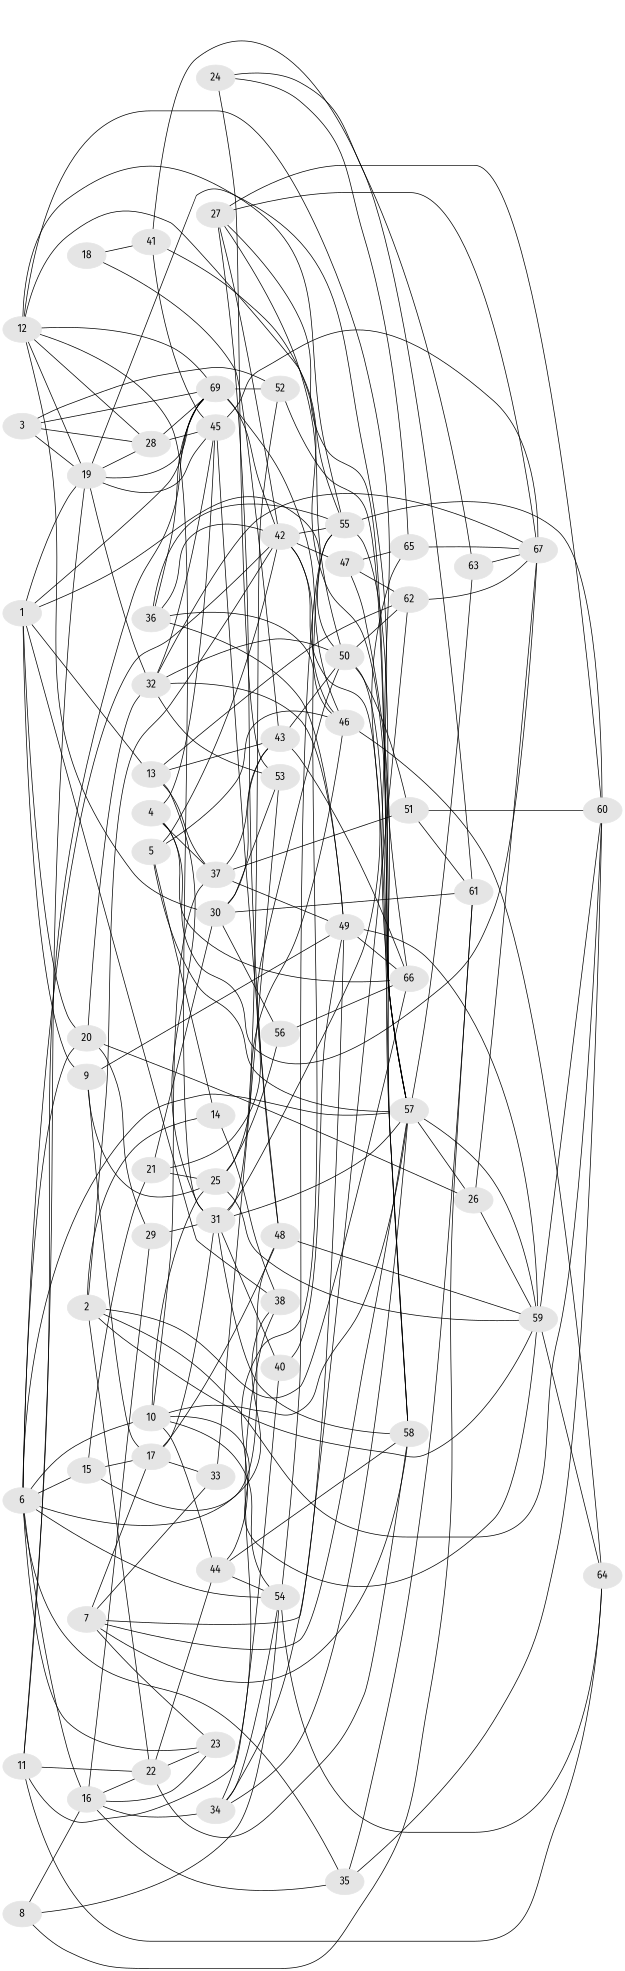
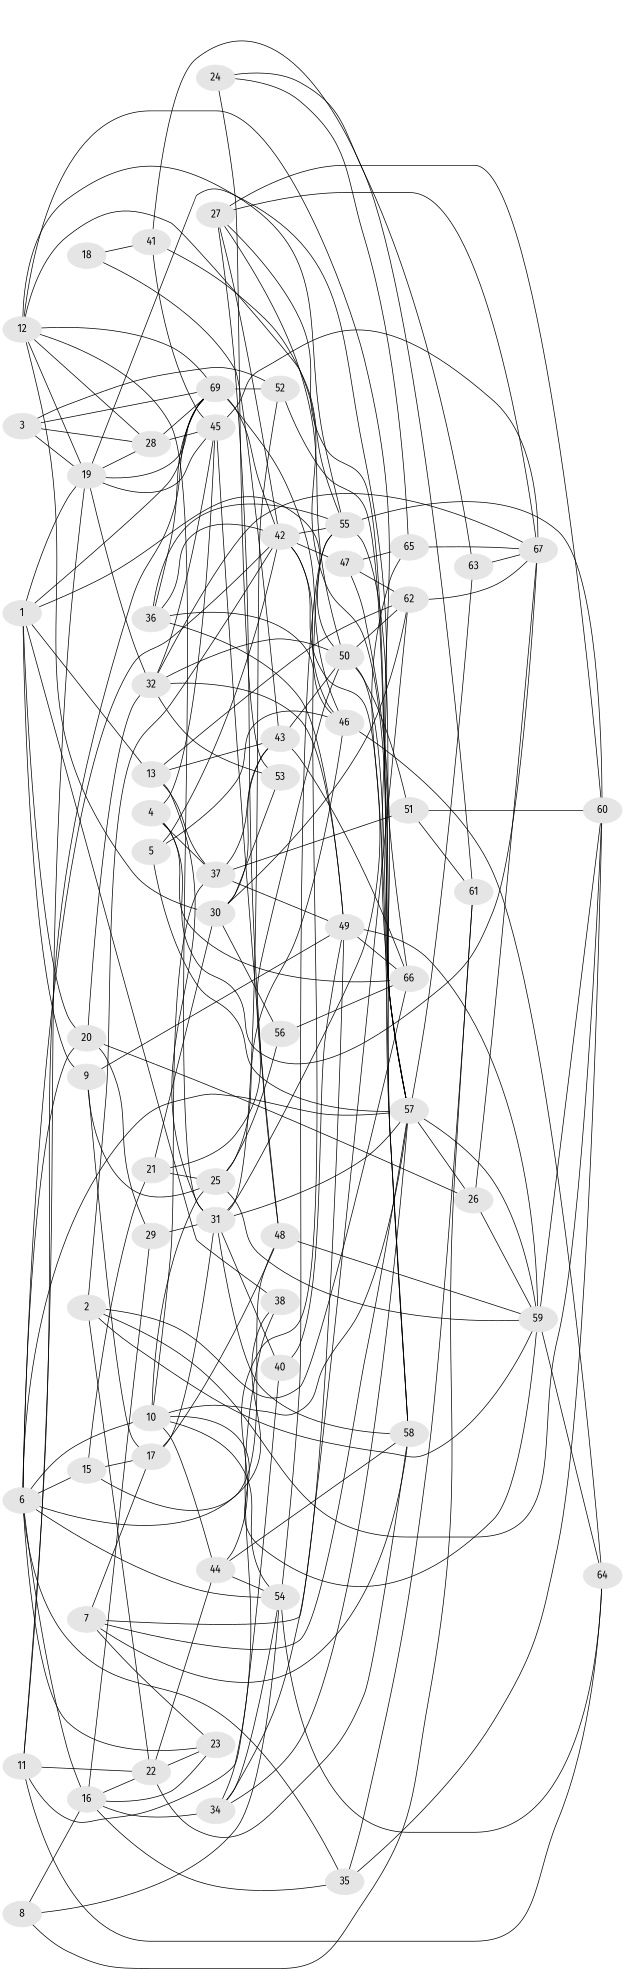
(350, 902) -> (344, 774)
(216, 1116) -> none
(216, 1477) -> none
